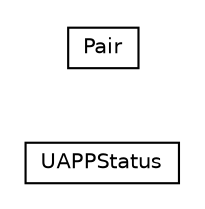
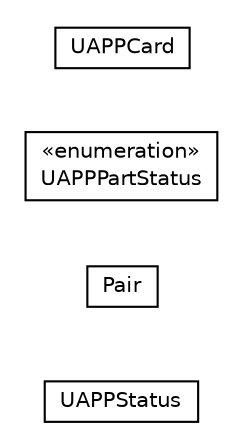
none -> (121, 47)
none -> (121, 166)
